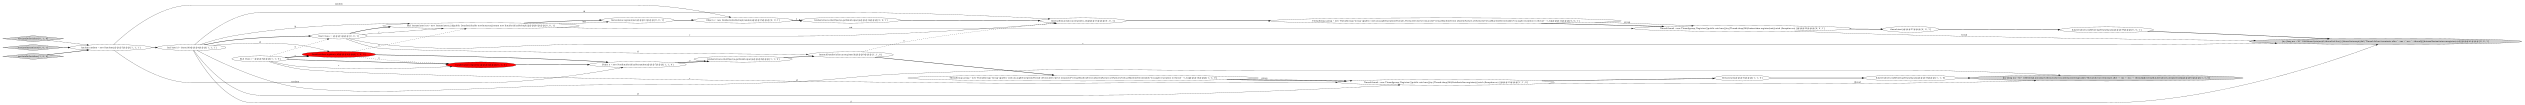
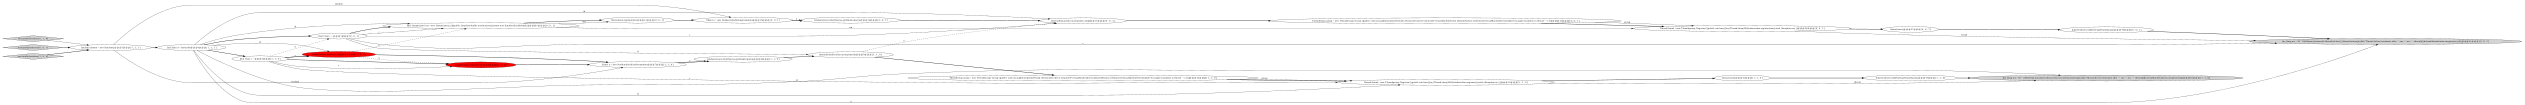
none -> (225, 53)
